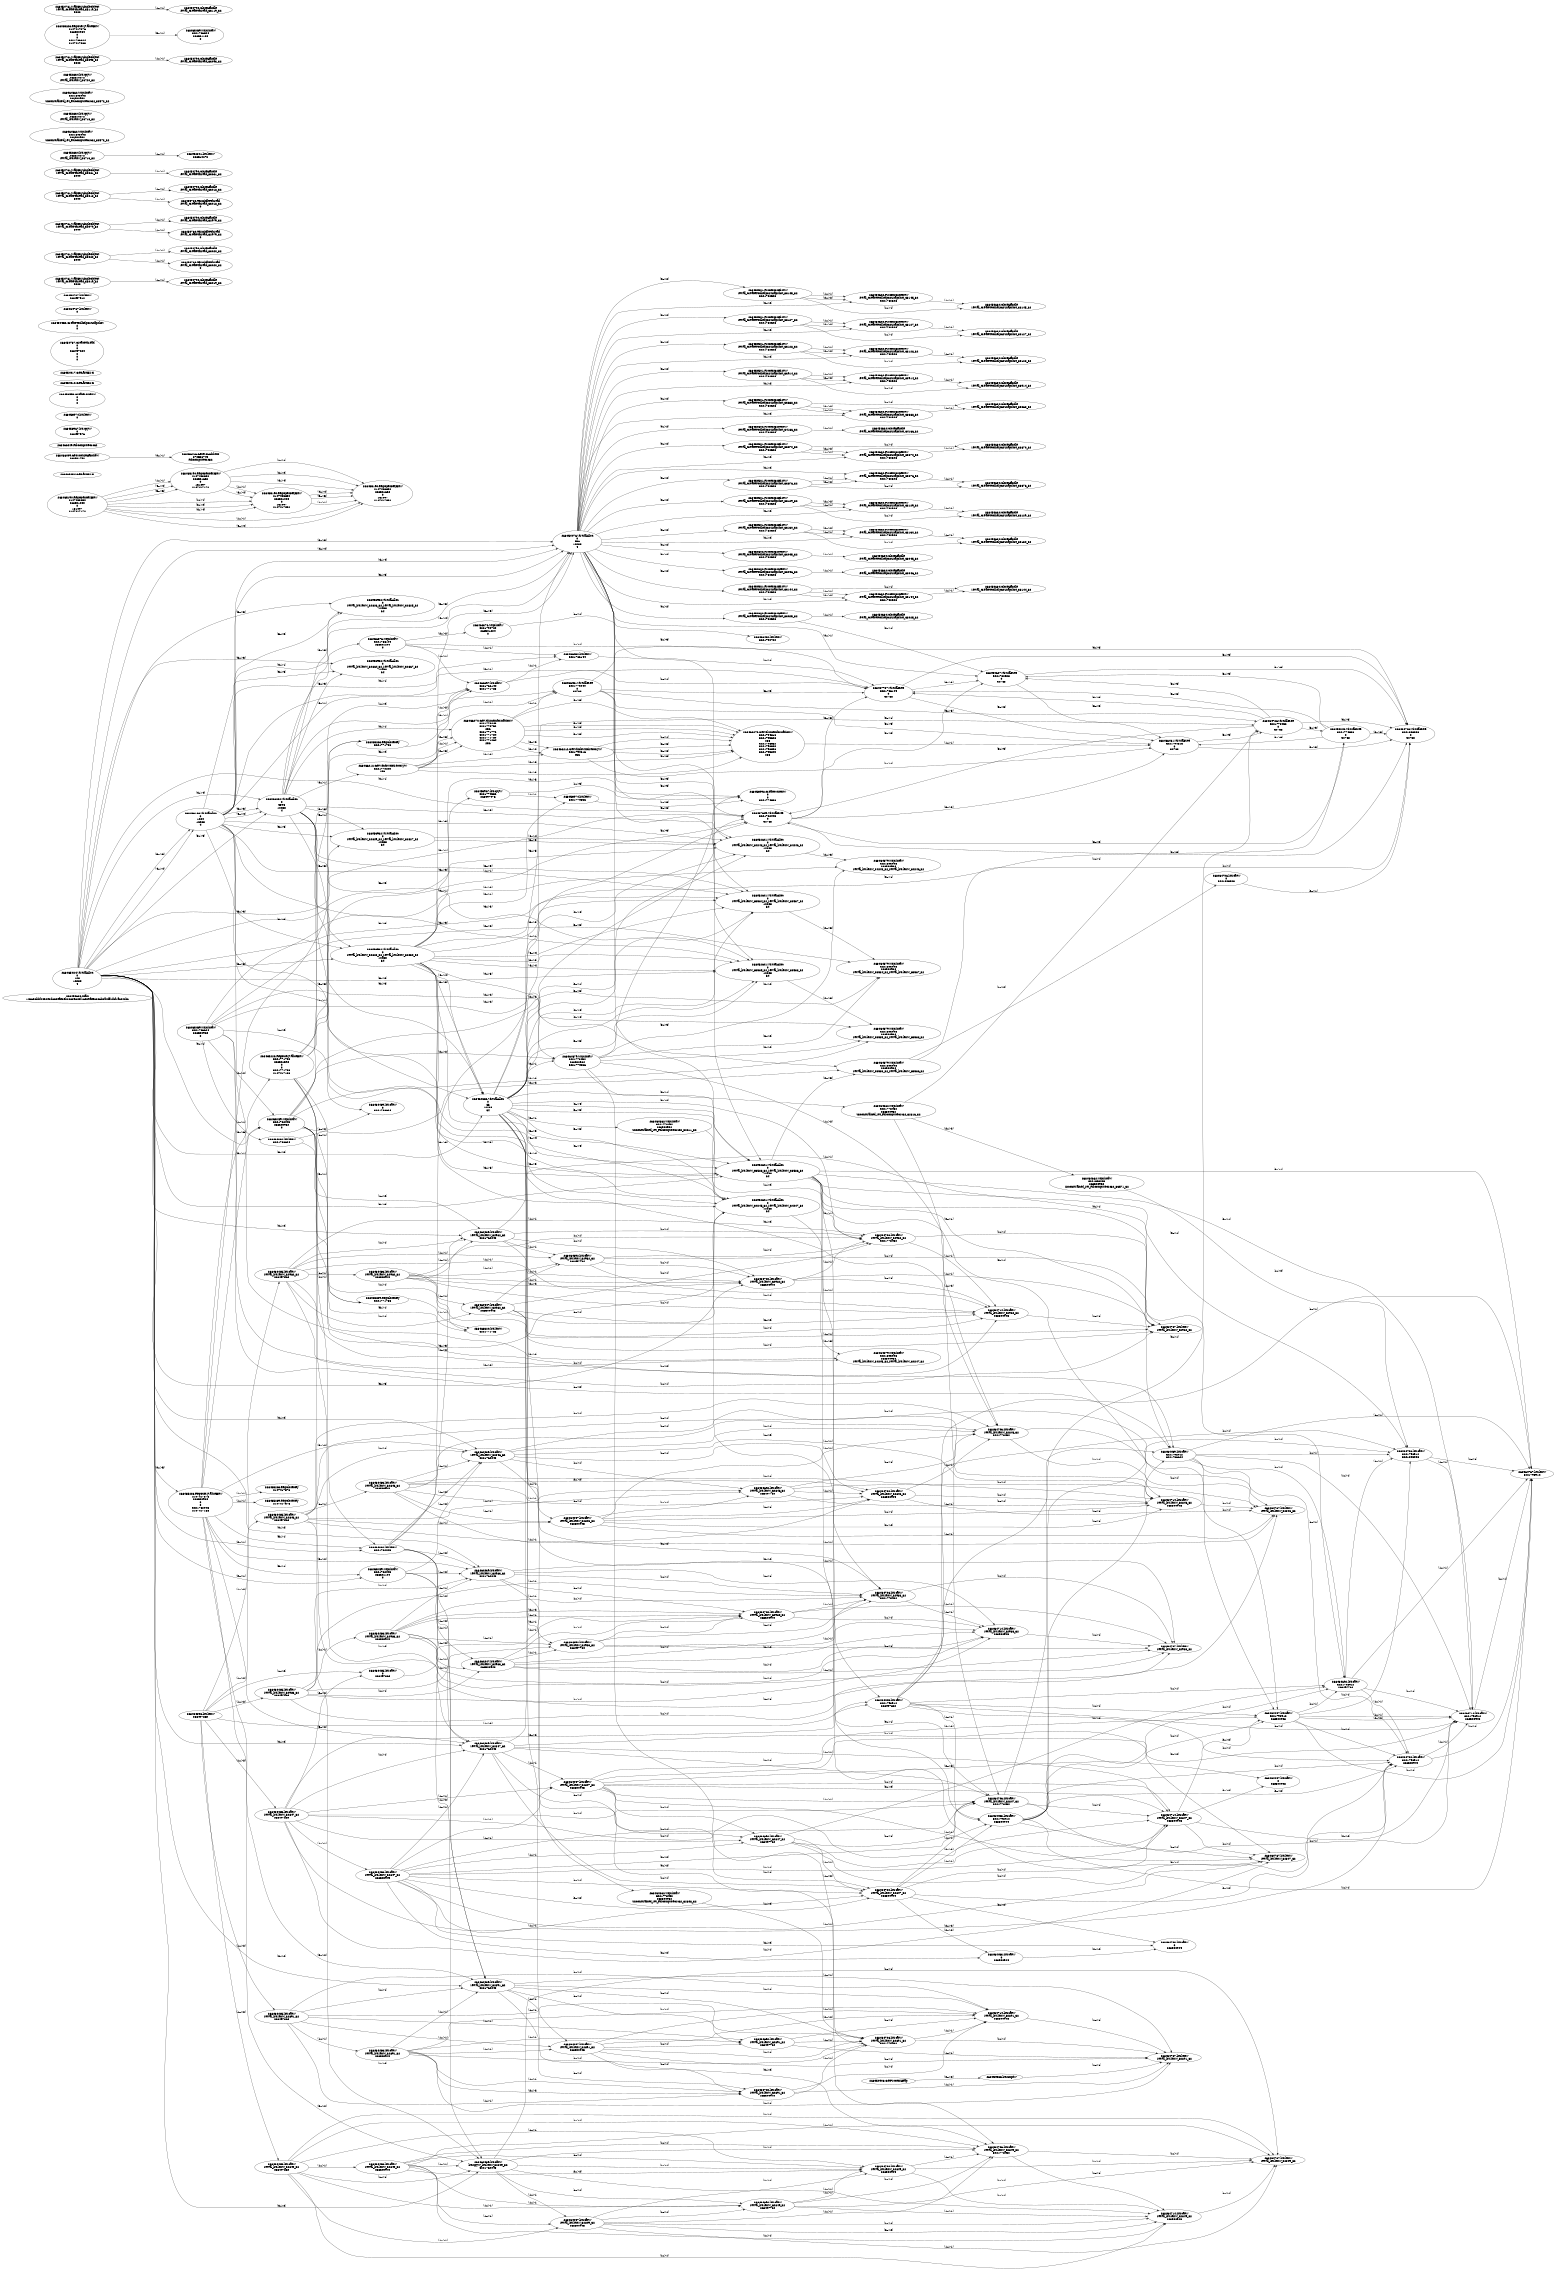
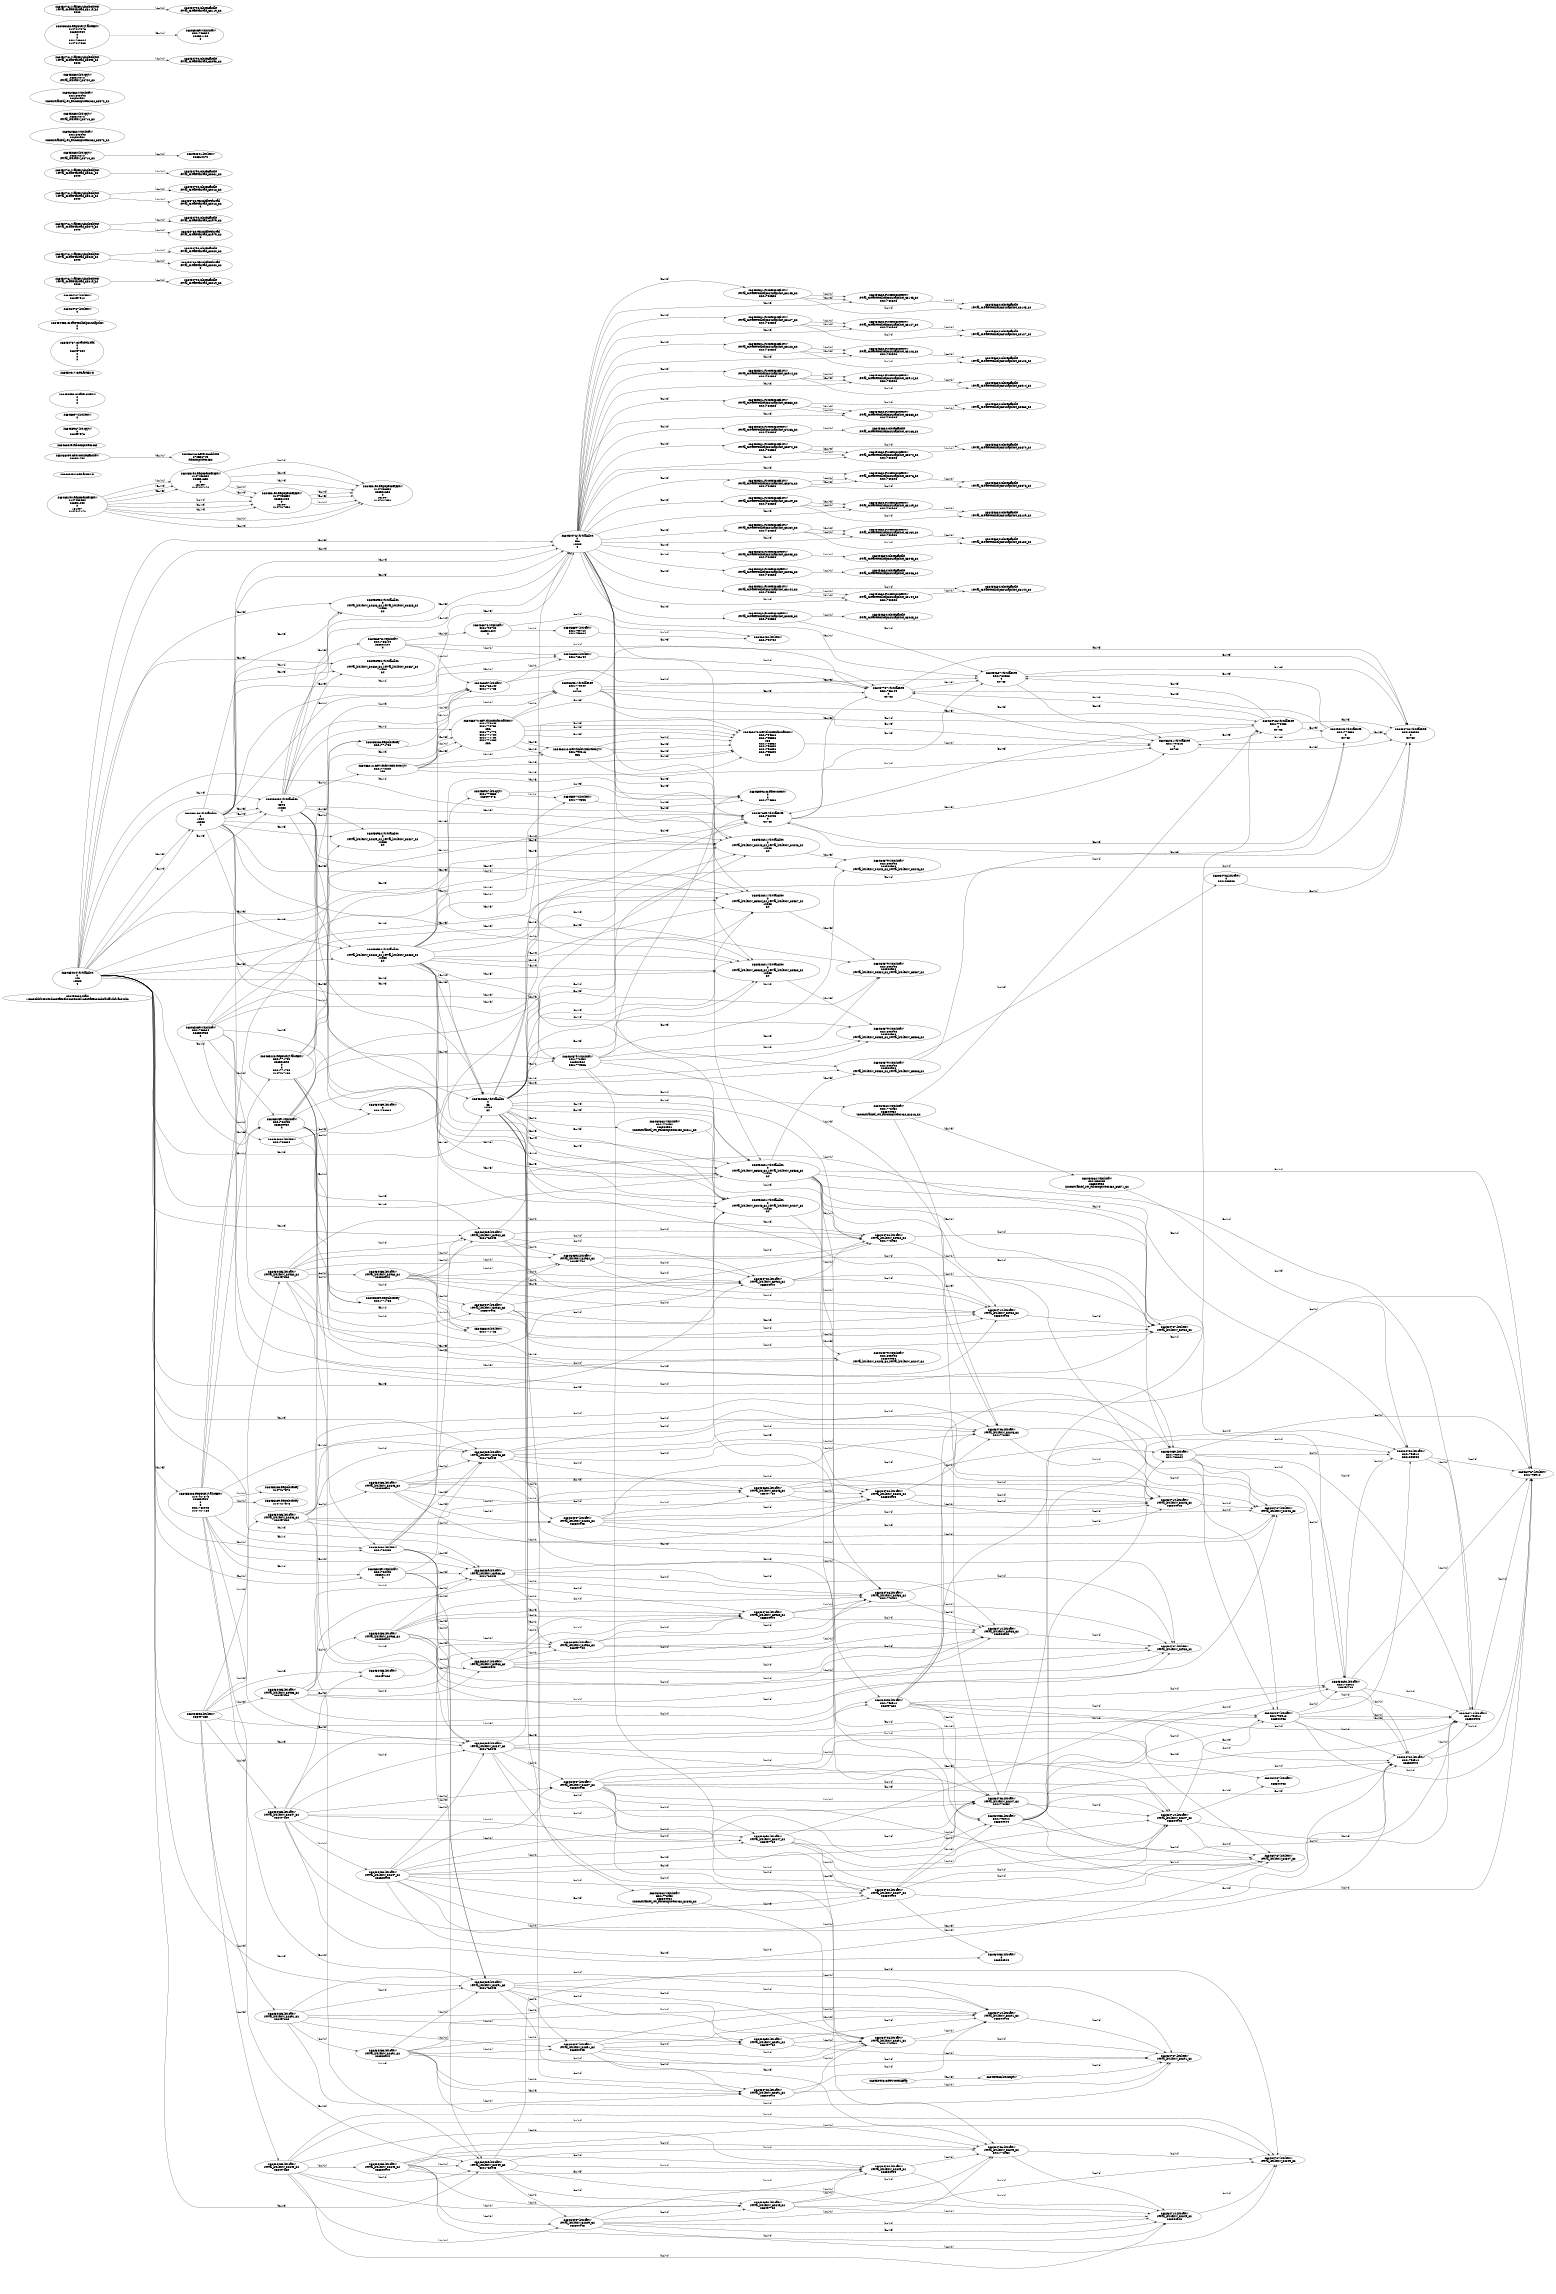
(77, 383) -> none
none -> (577, 631)
none -> (826, 682)
(1174, 1945) -> none
(488, 2165) -> (488, 2165)
(1082, 2165) -> none
